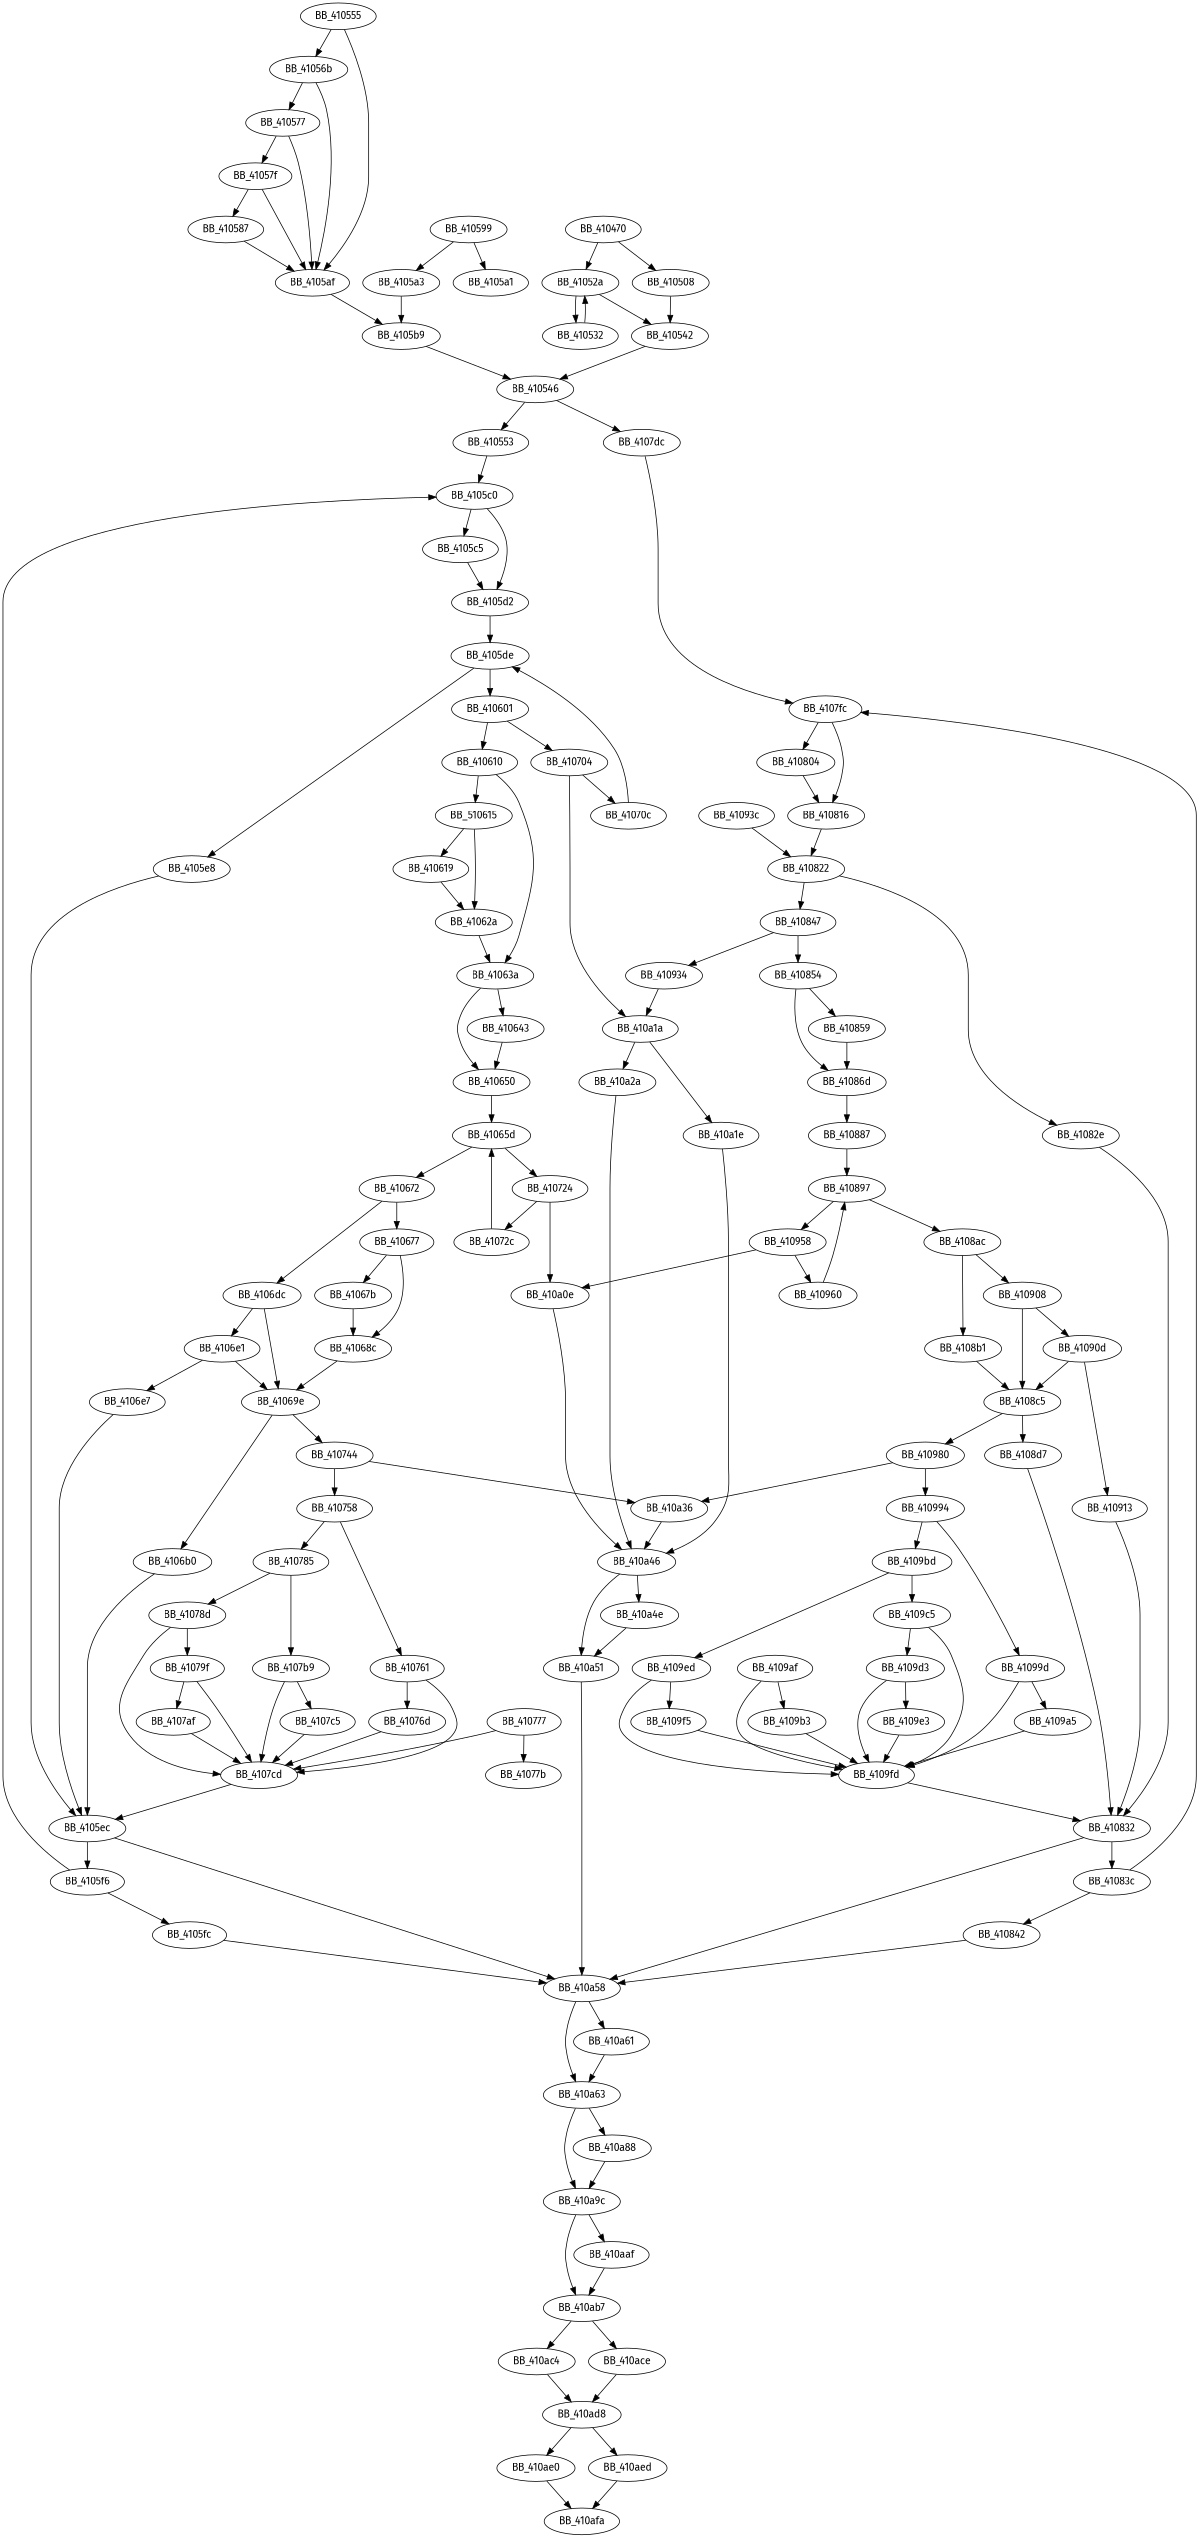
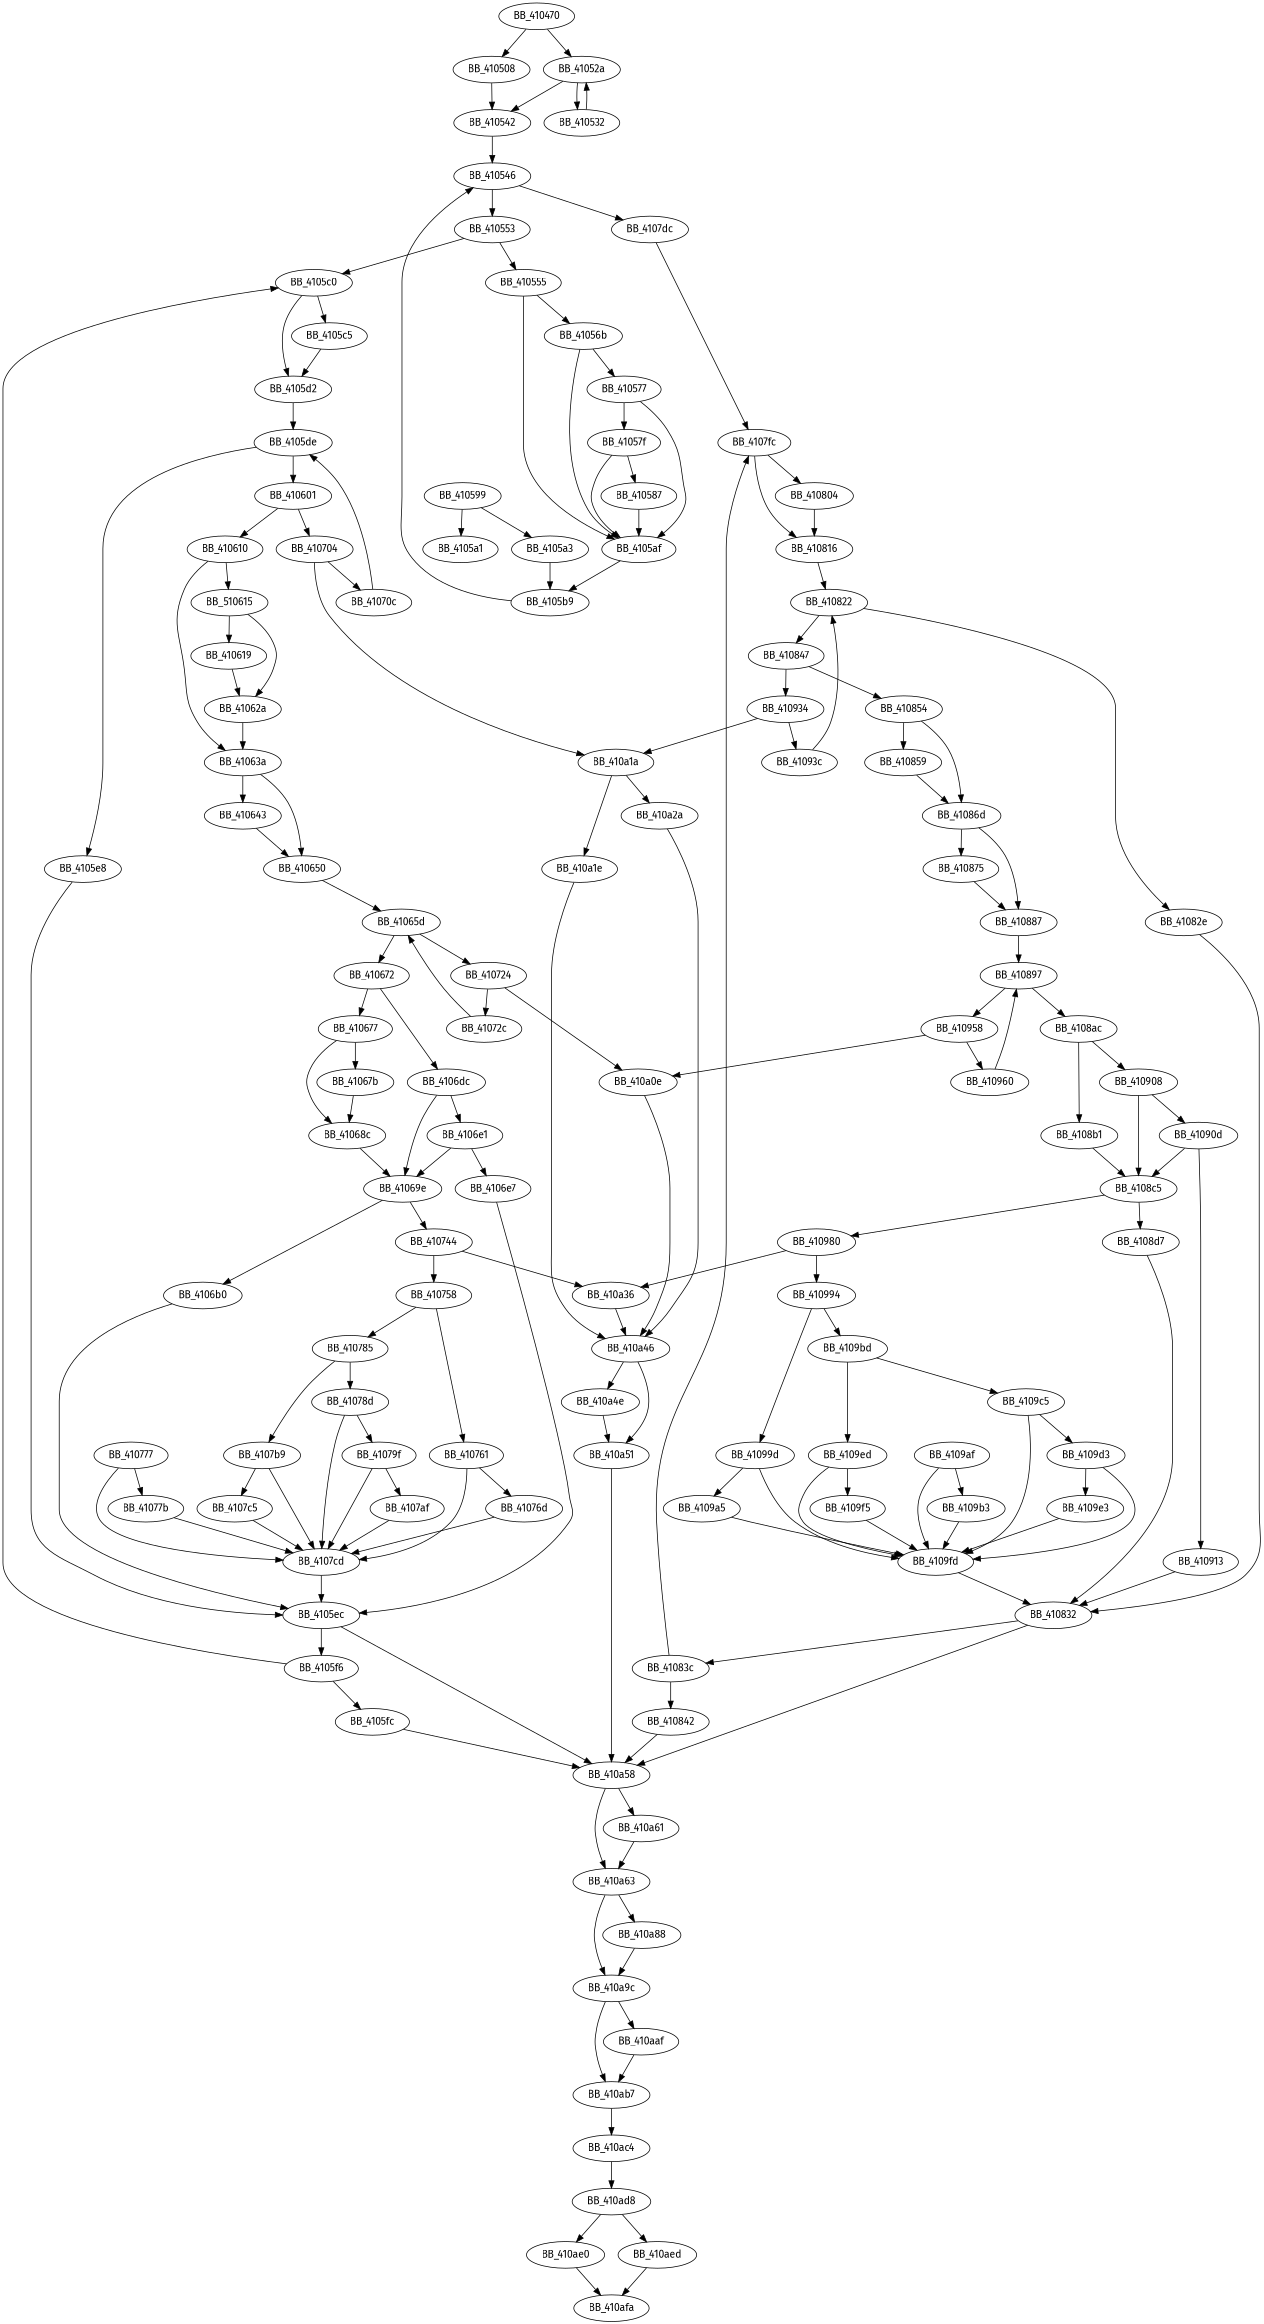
none -> (506, 253)
none -> (791, 732)
none -> (961, 869)
none -> (230, 1534)
(627, 2361) -> none
